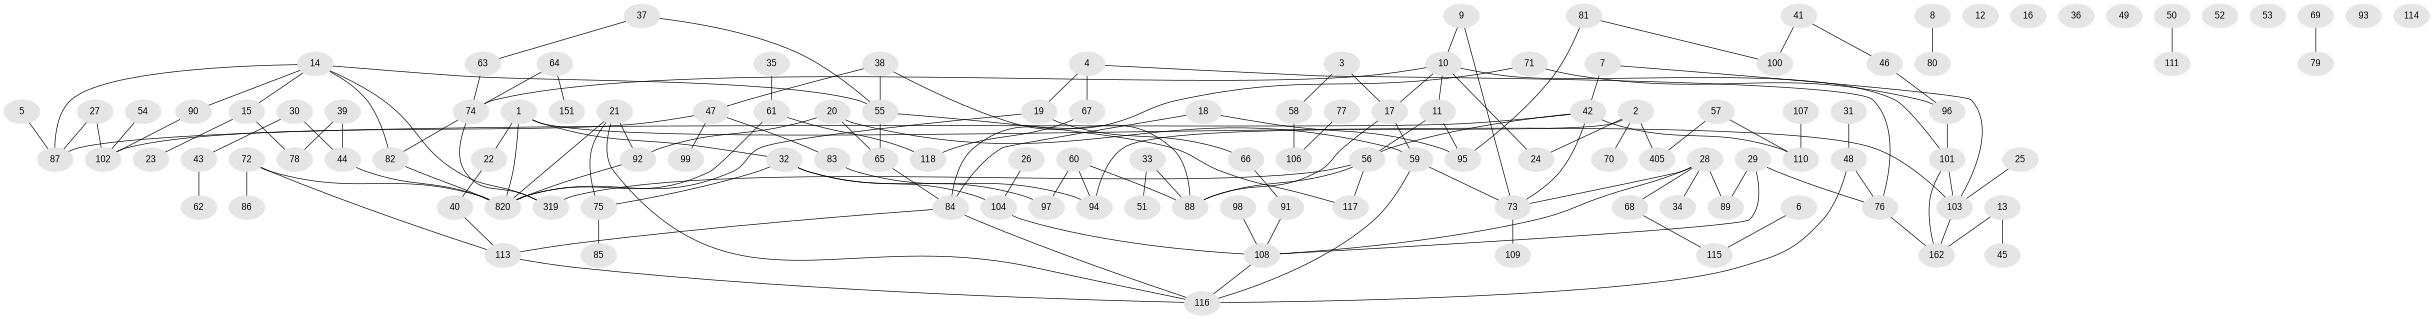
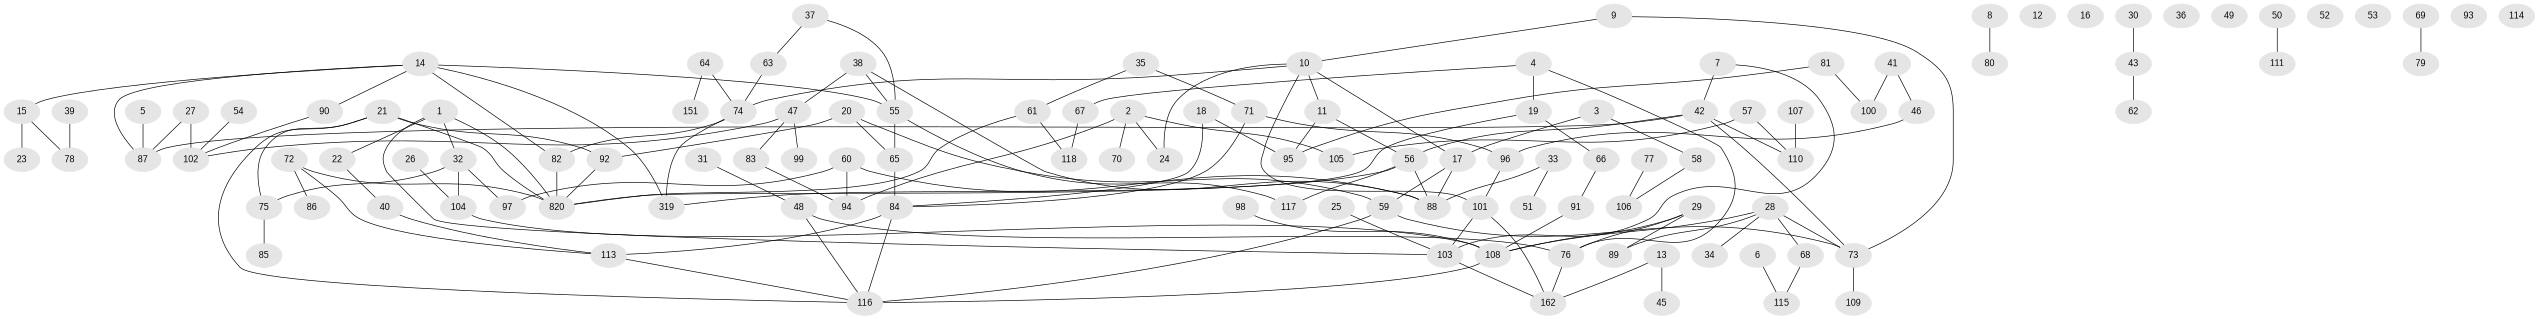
none -> (1190, 84)
(343, 160) -> none
(1657, 160) -> (1337, 160)
